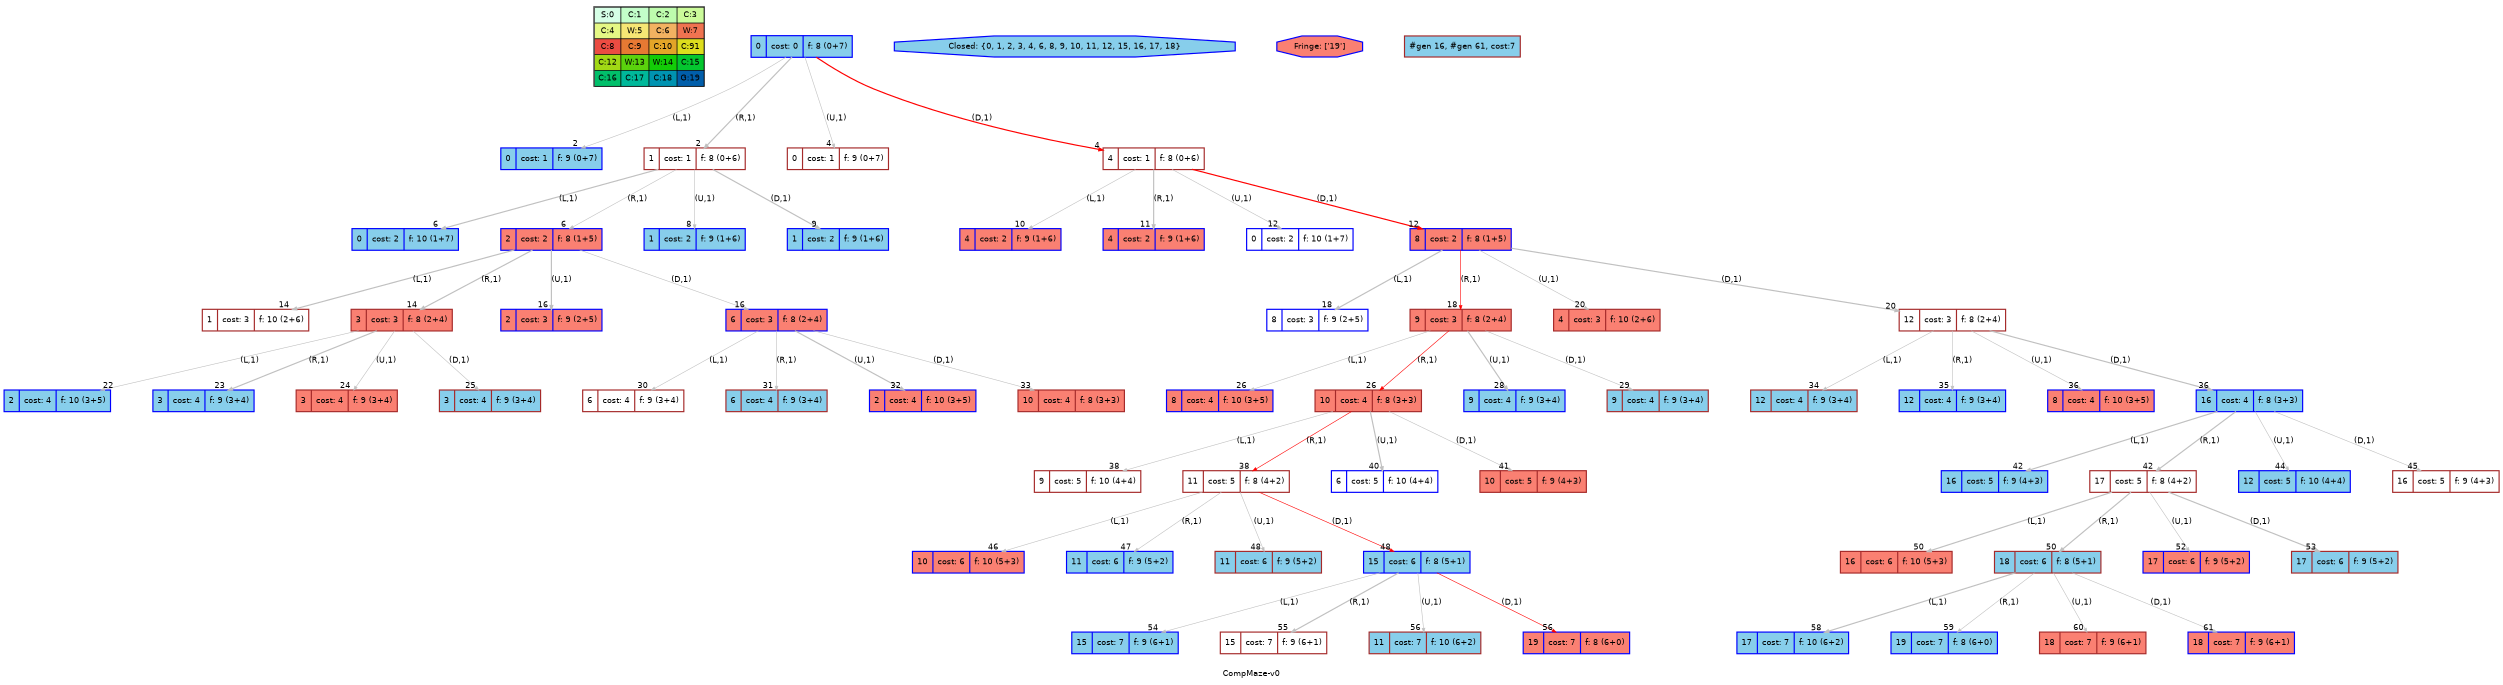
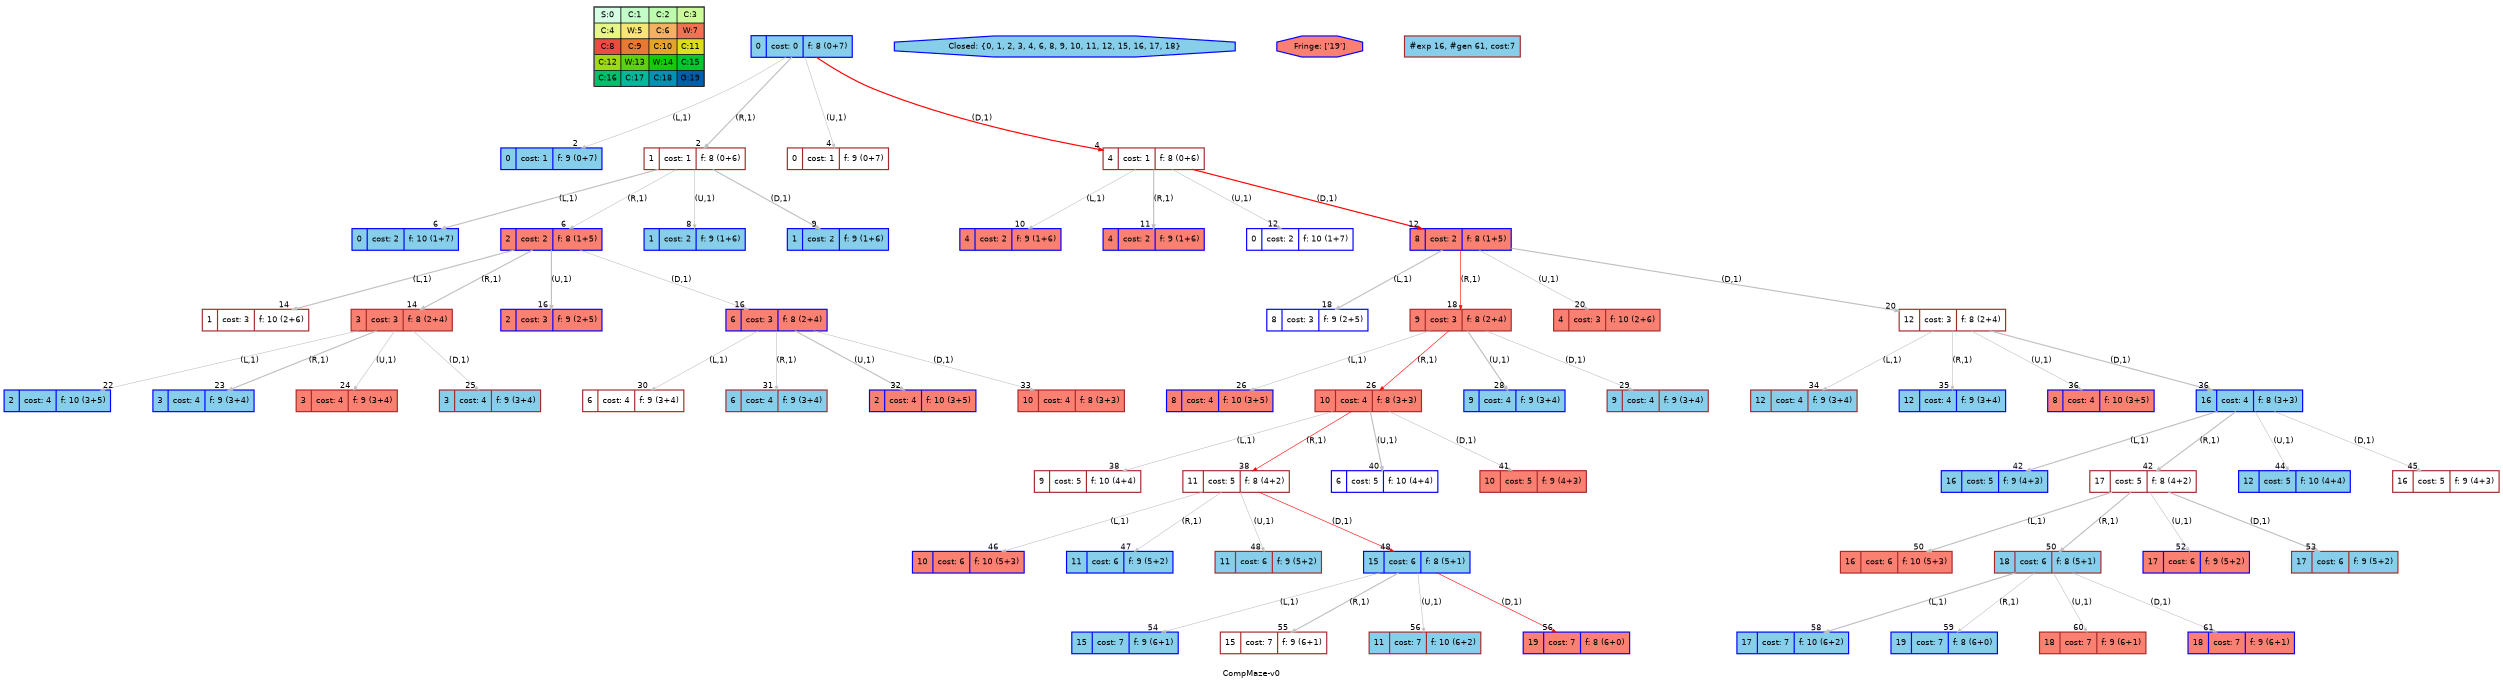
(691, 46) -> (691, 46)
(1462, 46) -> (1462, 46)
